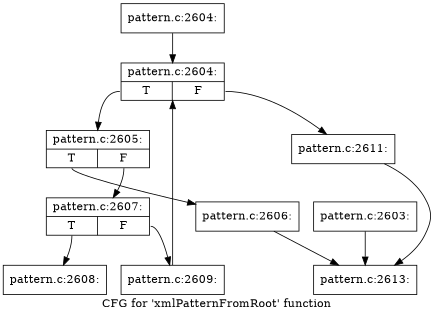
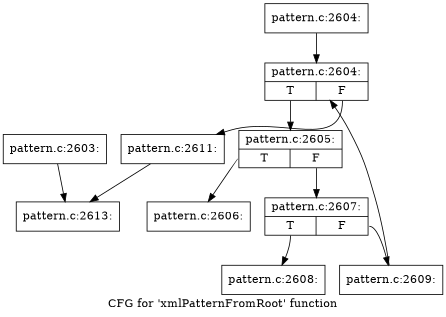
(303, 246) -> none
